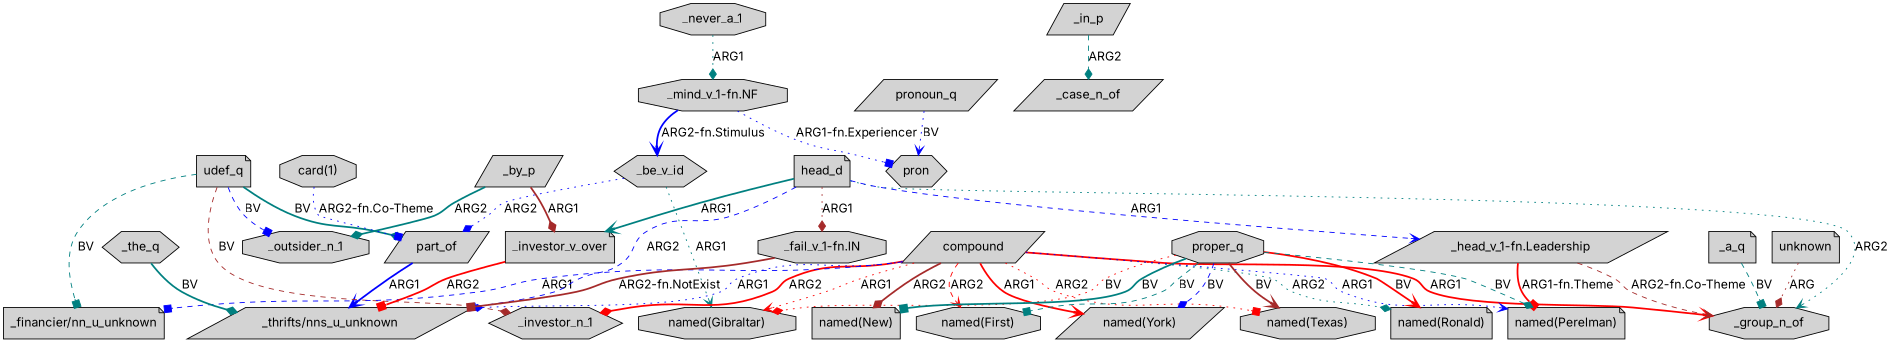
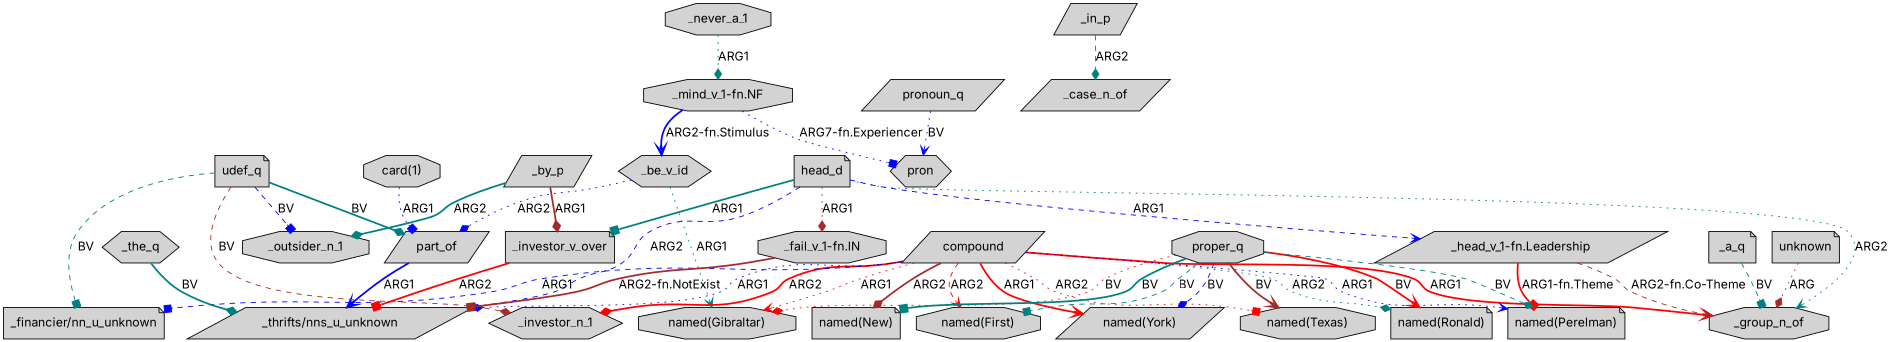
(857, 133) -> (861, 133)
(704, 202) -> (707, 204)
(377, 209) -> (418, 209)
